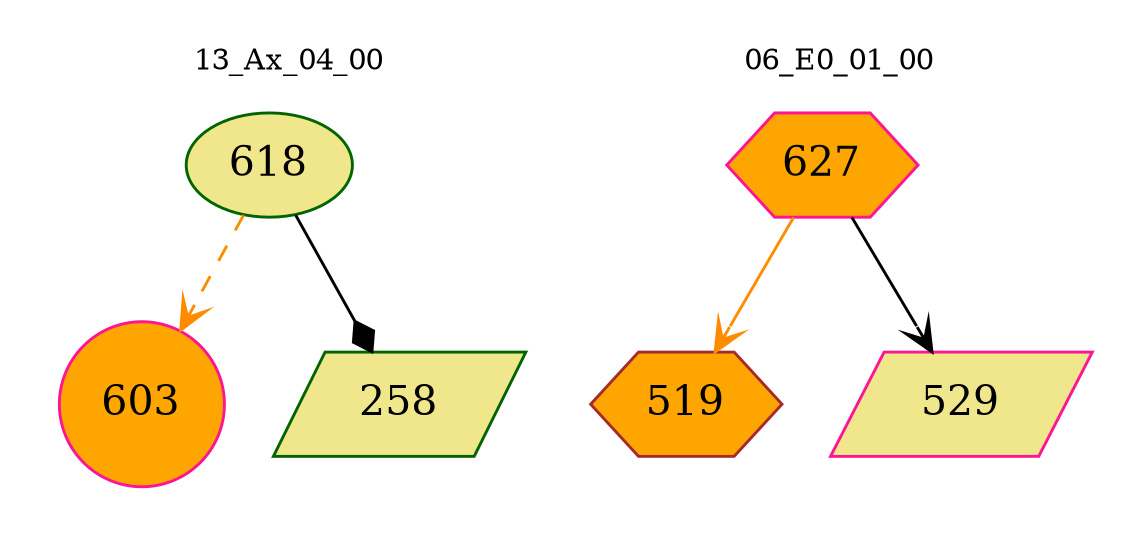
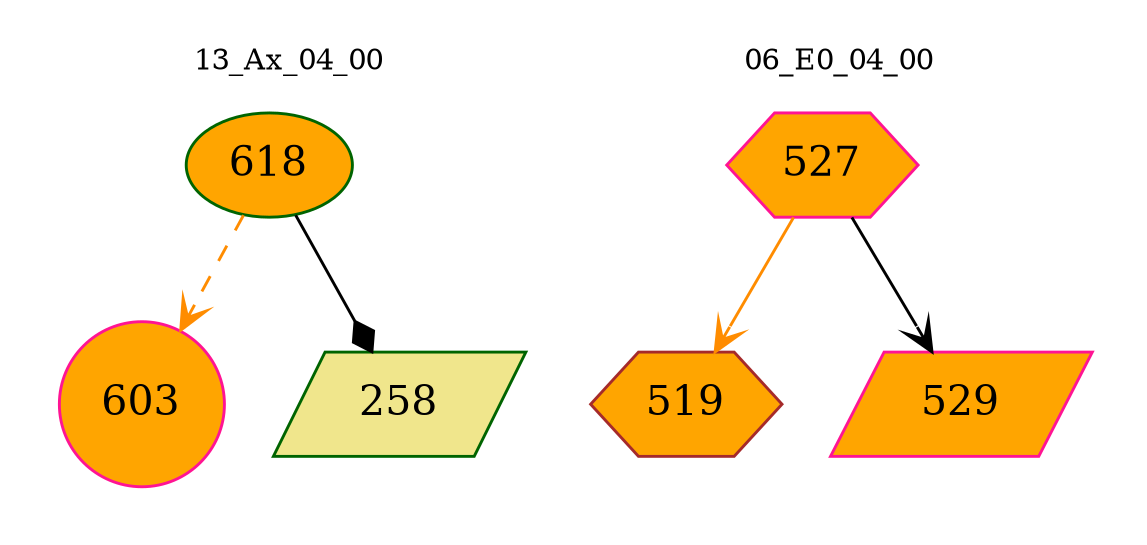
(840, 62) -> (840, 62)
(269, 165) -> (269, 165)
(822, 165) -> (822, 165)
(961, 404) -> (961, 404)
